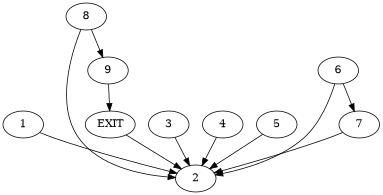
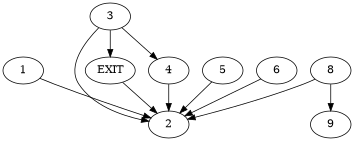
none -> (137, 41)
(109, 94) -> (110, 40)
(359, 124) -> none
